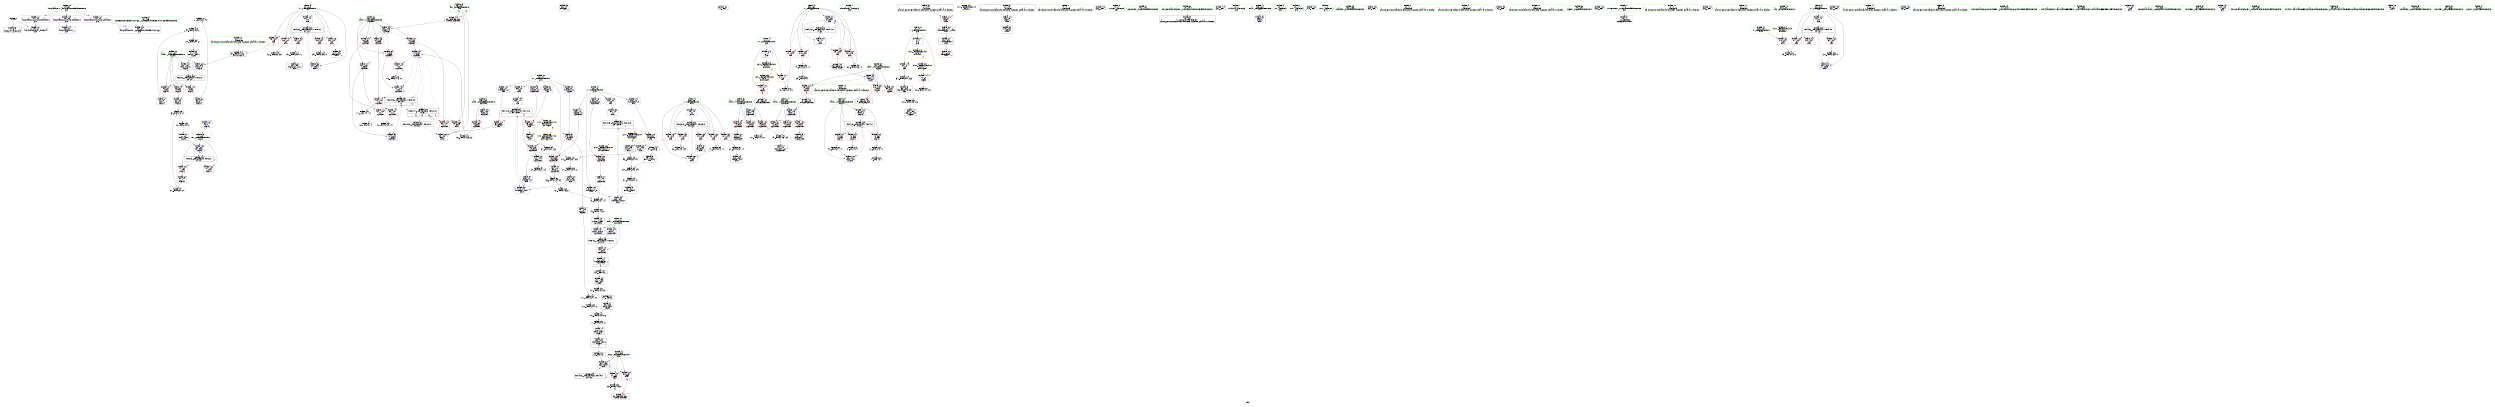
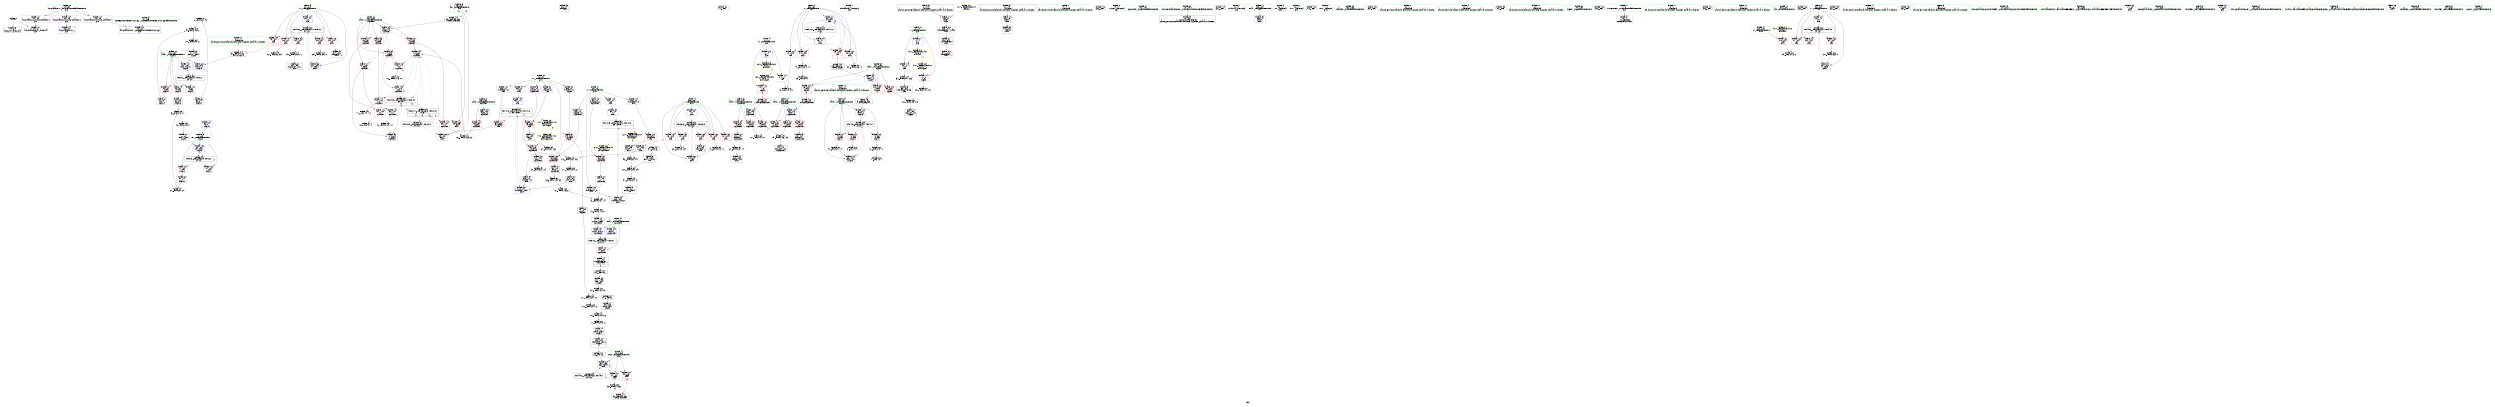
none -> (1803, 8)
